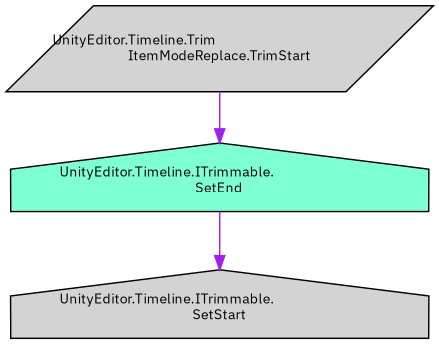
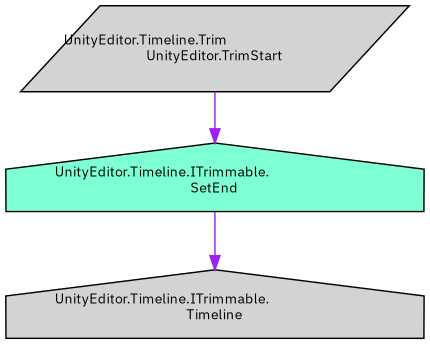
(220, 49) -> (215, 49)
(220, 308) -> (215, 308)
